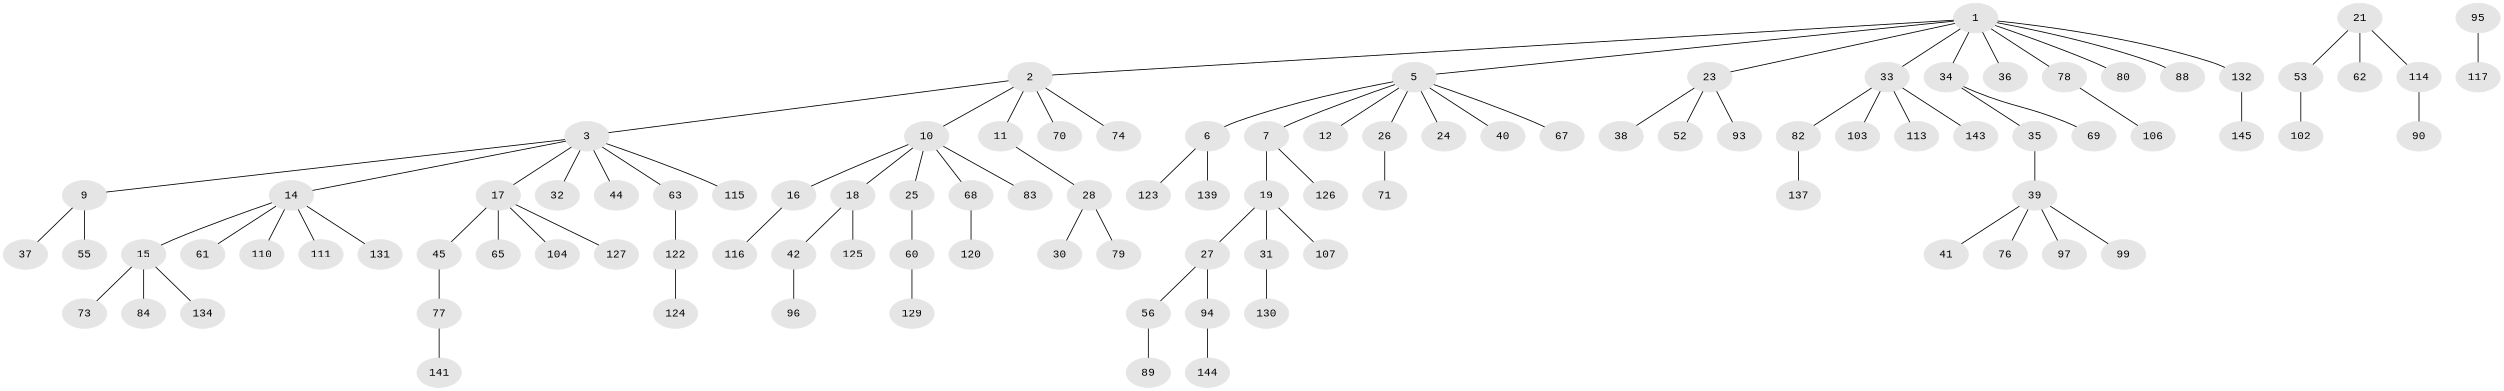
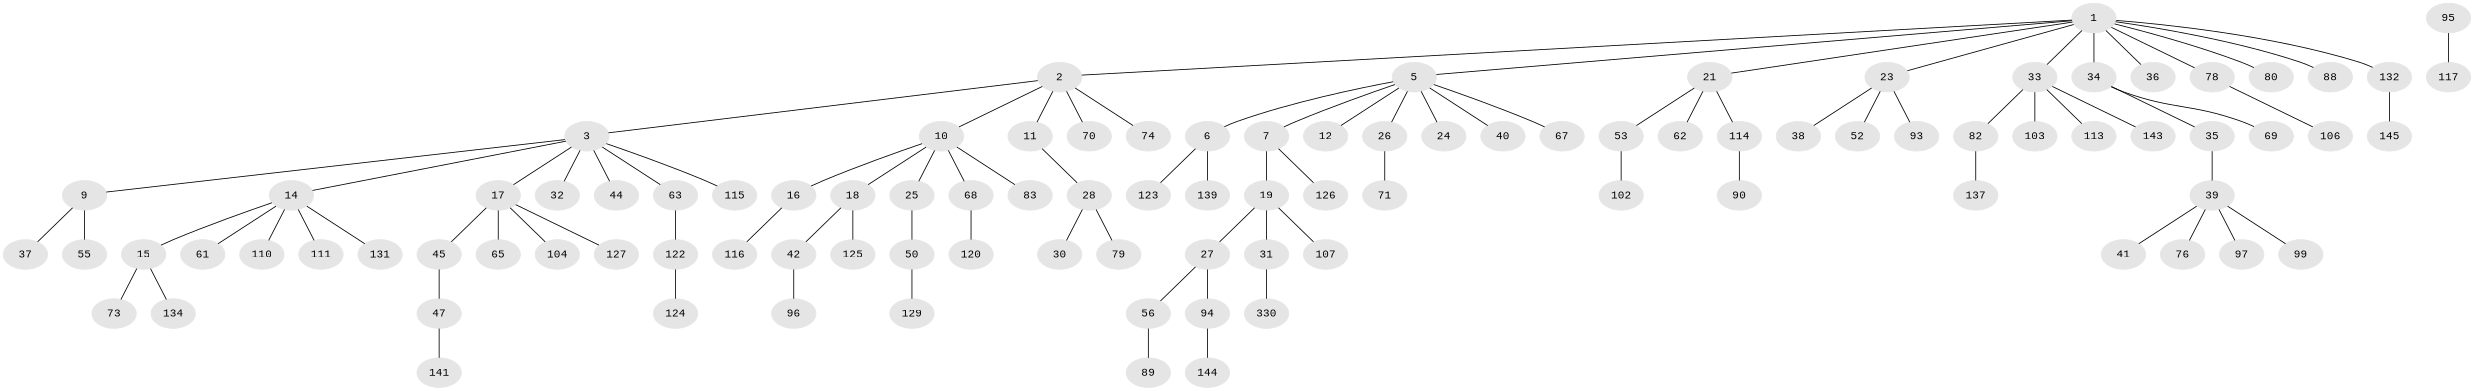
none -> (1902, 48)
(912, 254) -> (912, 254)
(144, 314) -> none
(439, 314) -> (439, 314)
(1267, 314) -> (1267, 314)
